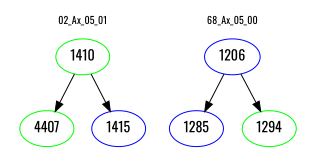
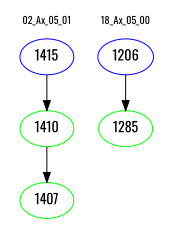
(233, 21) -> (126, 21)
(98, 88) -> (47, 88)
(47, 129) -> (47, 200)
(196, 129) -> (126, 129)
(269, 129) -> none
